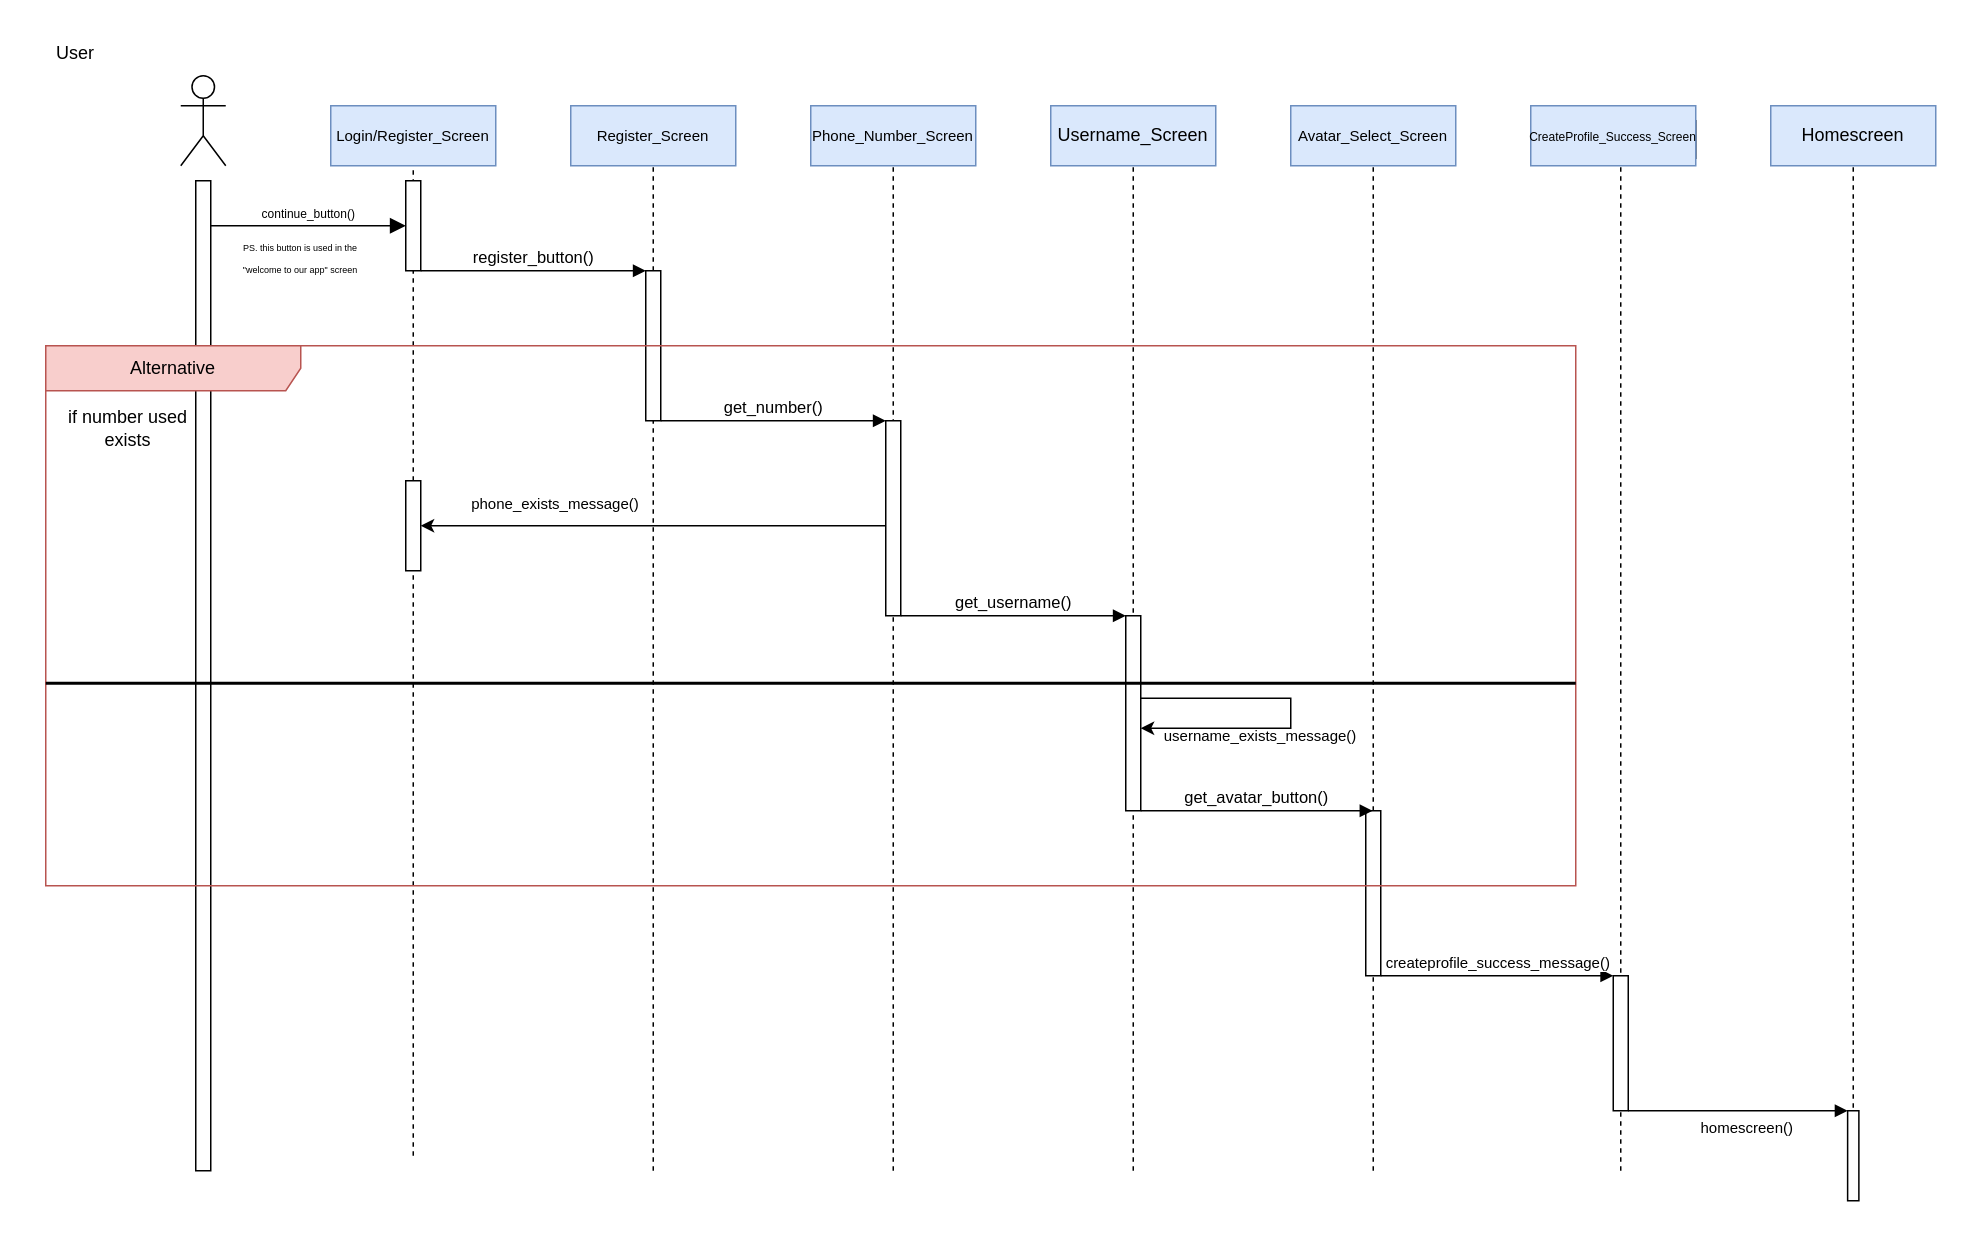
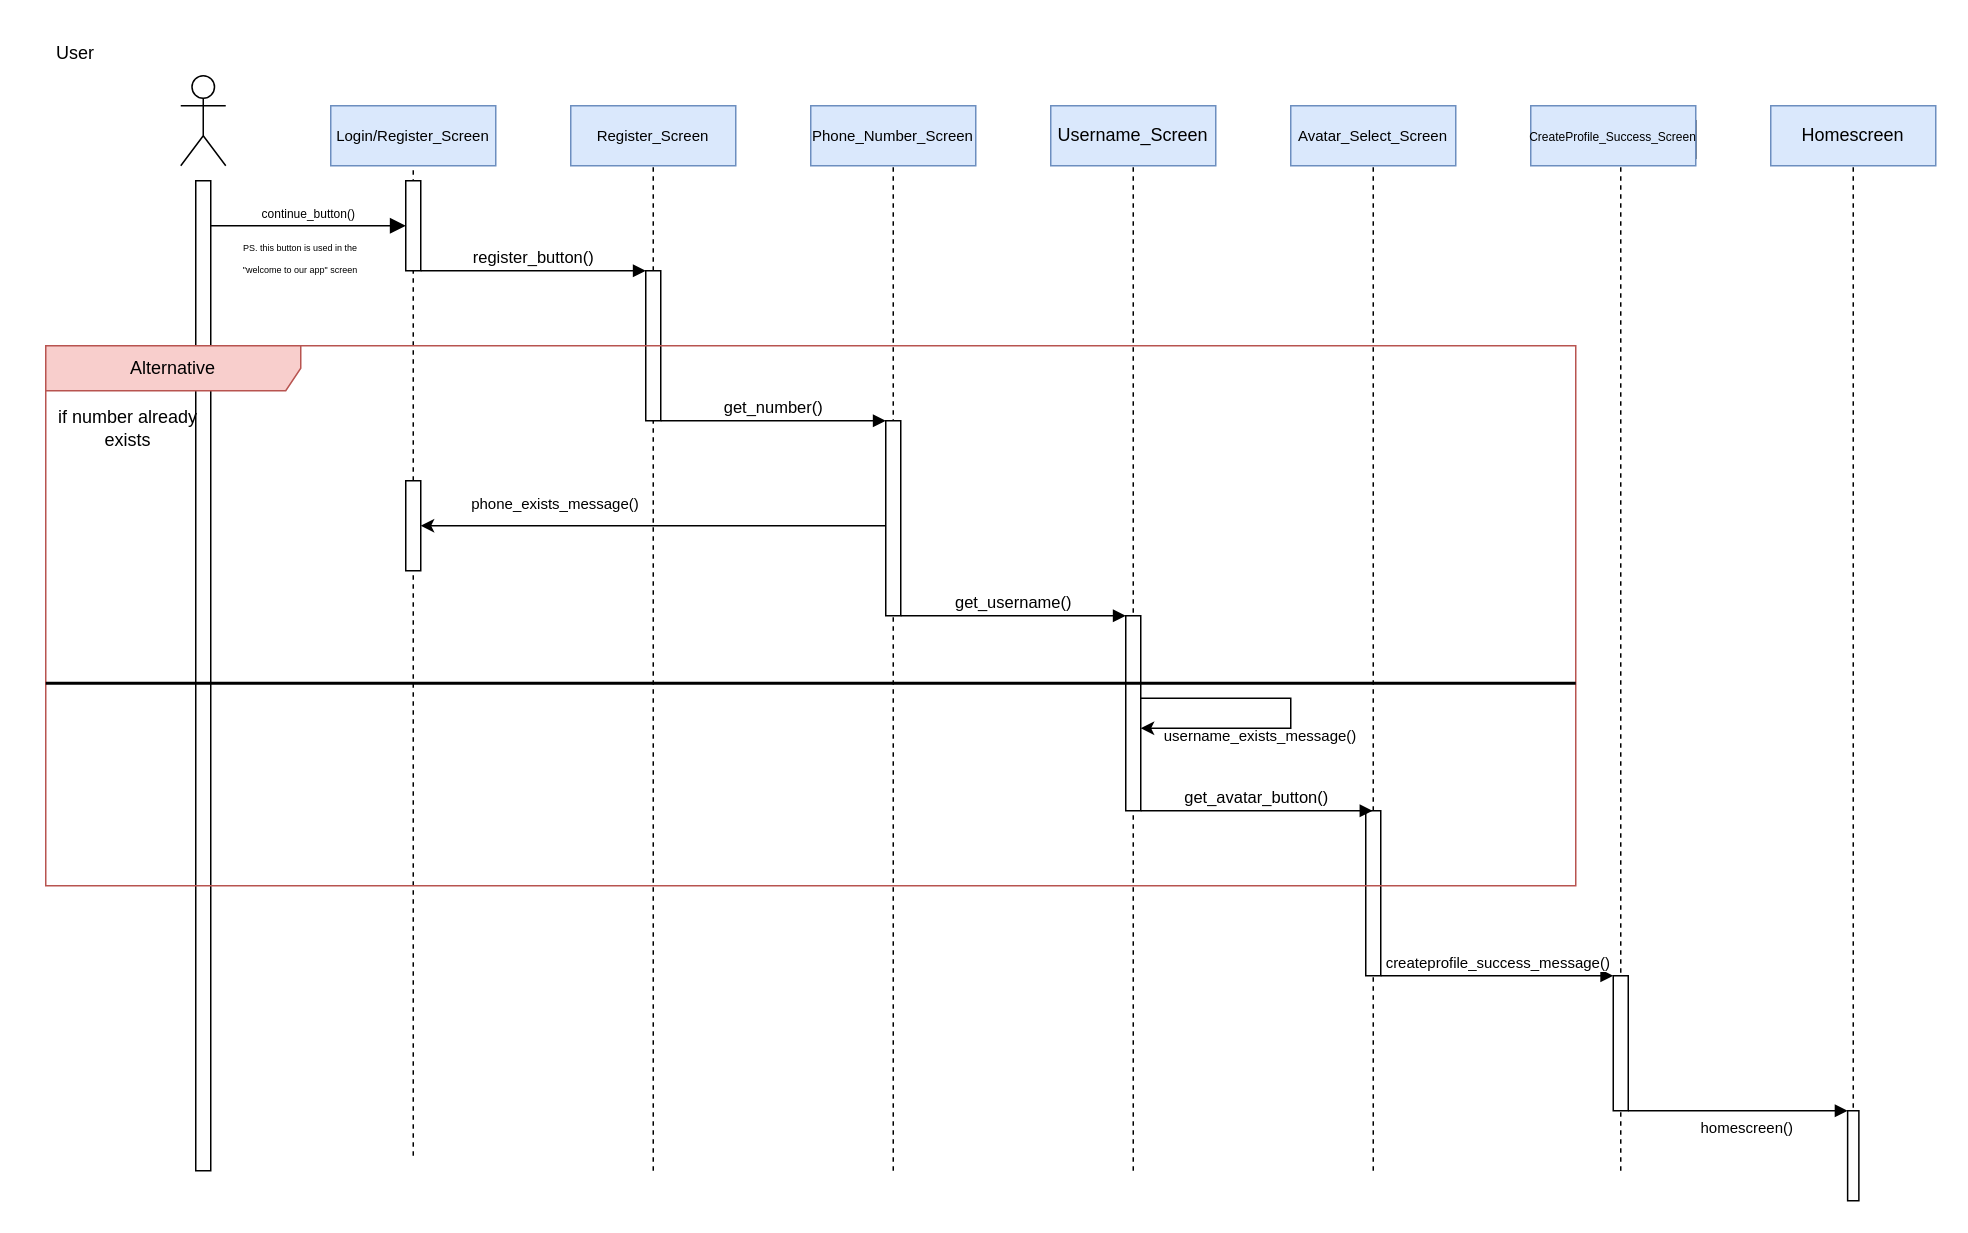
(128, 428) -> (128, 428)
